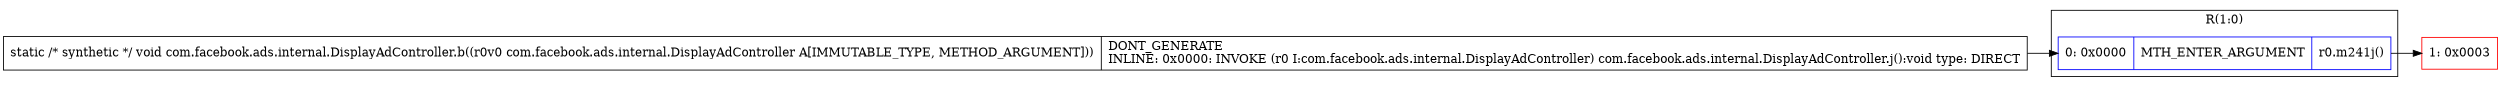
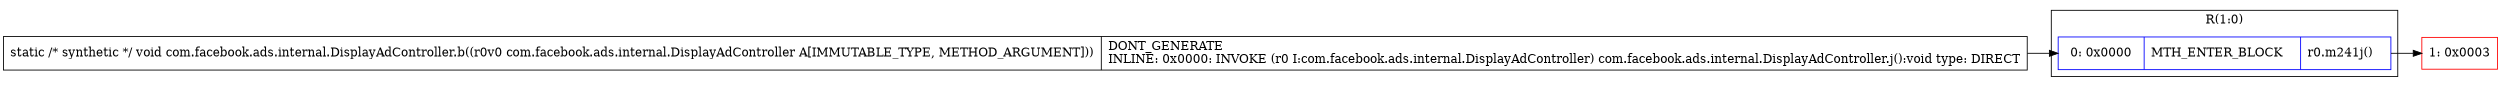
(2223, 53) -> (2217, 53)
